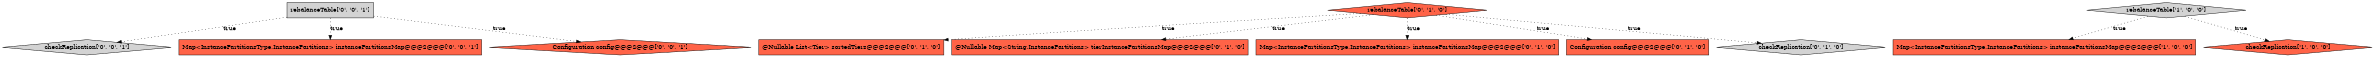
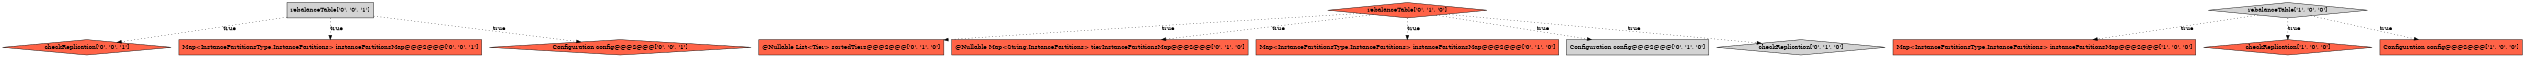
(87, 47) -> (87, 47)
(1638, 47) -> (1638, 47)
none -> (2451, 47)
